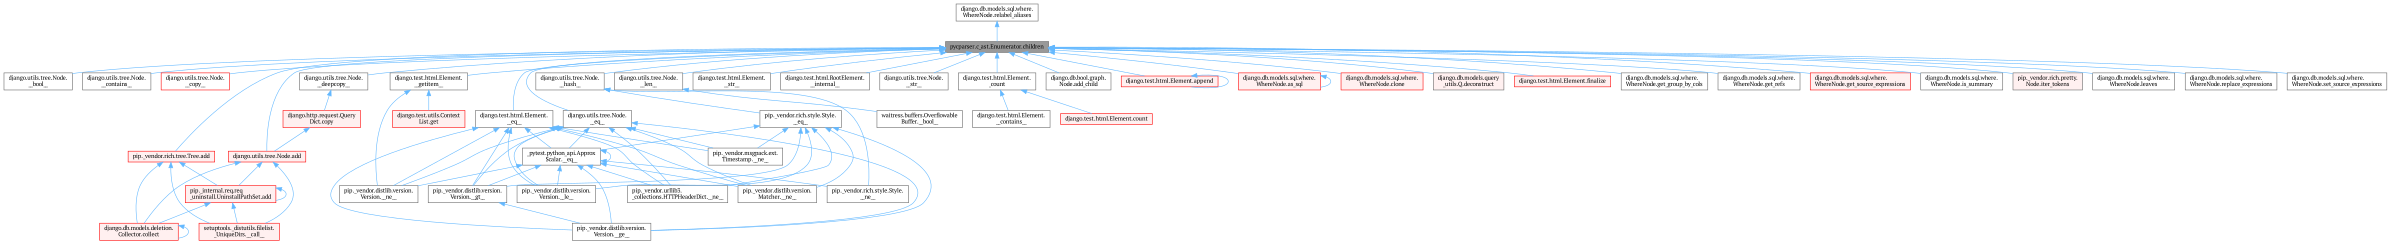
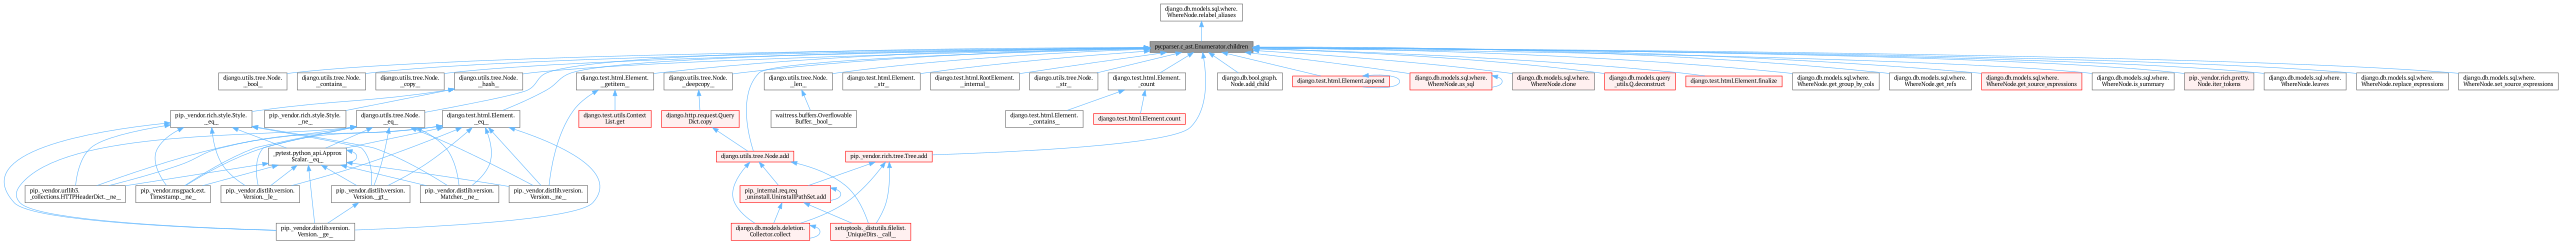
(195, 81) -> (410, 81)
(1382, 81) -> (1553, 81)
(1469, 81) -> (1640, 81)
(755, 177) -> (239, 176)
